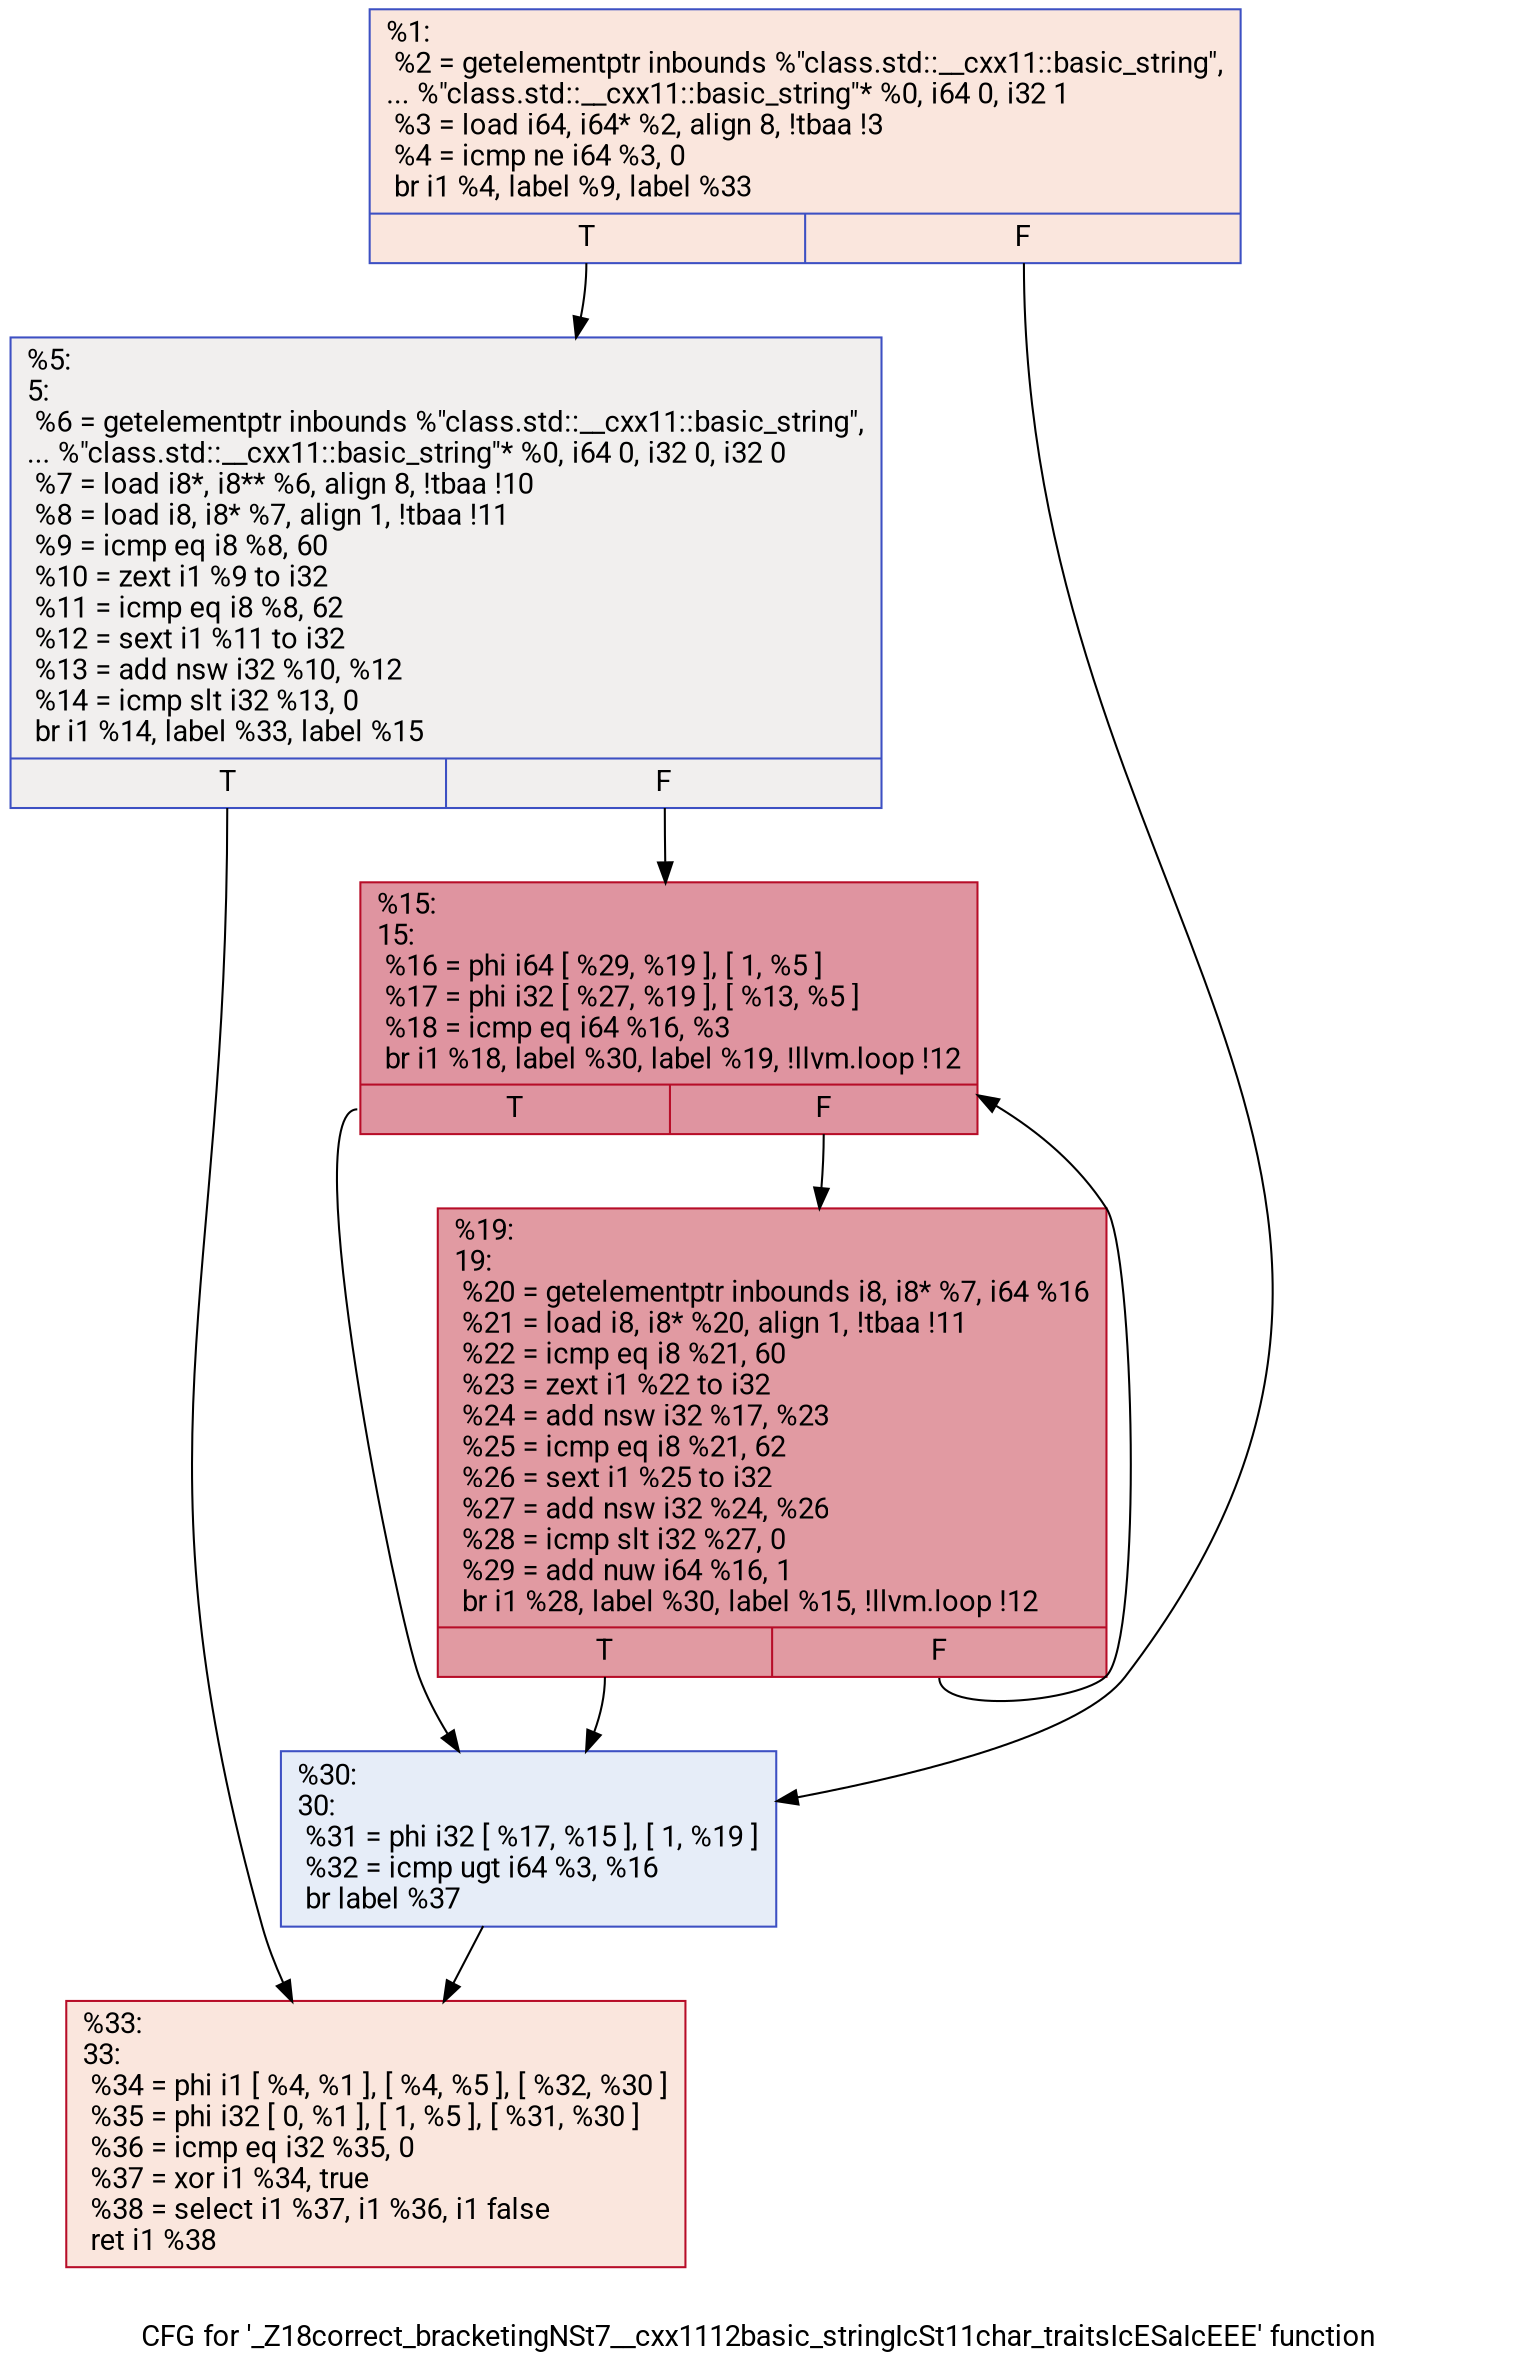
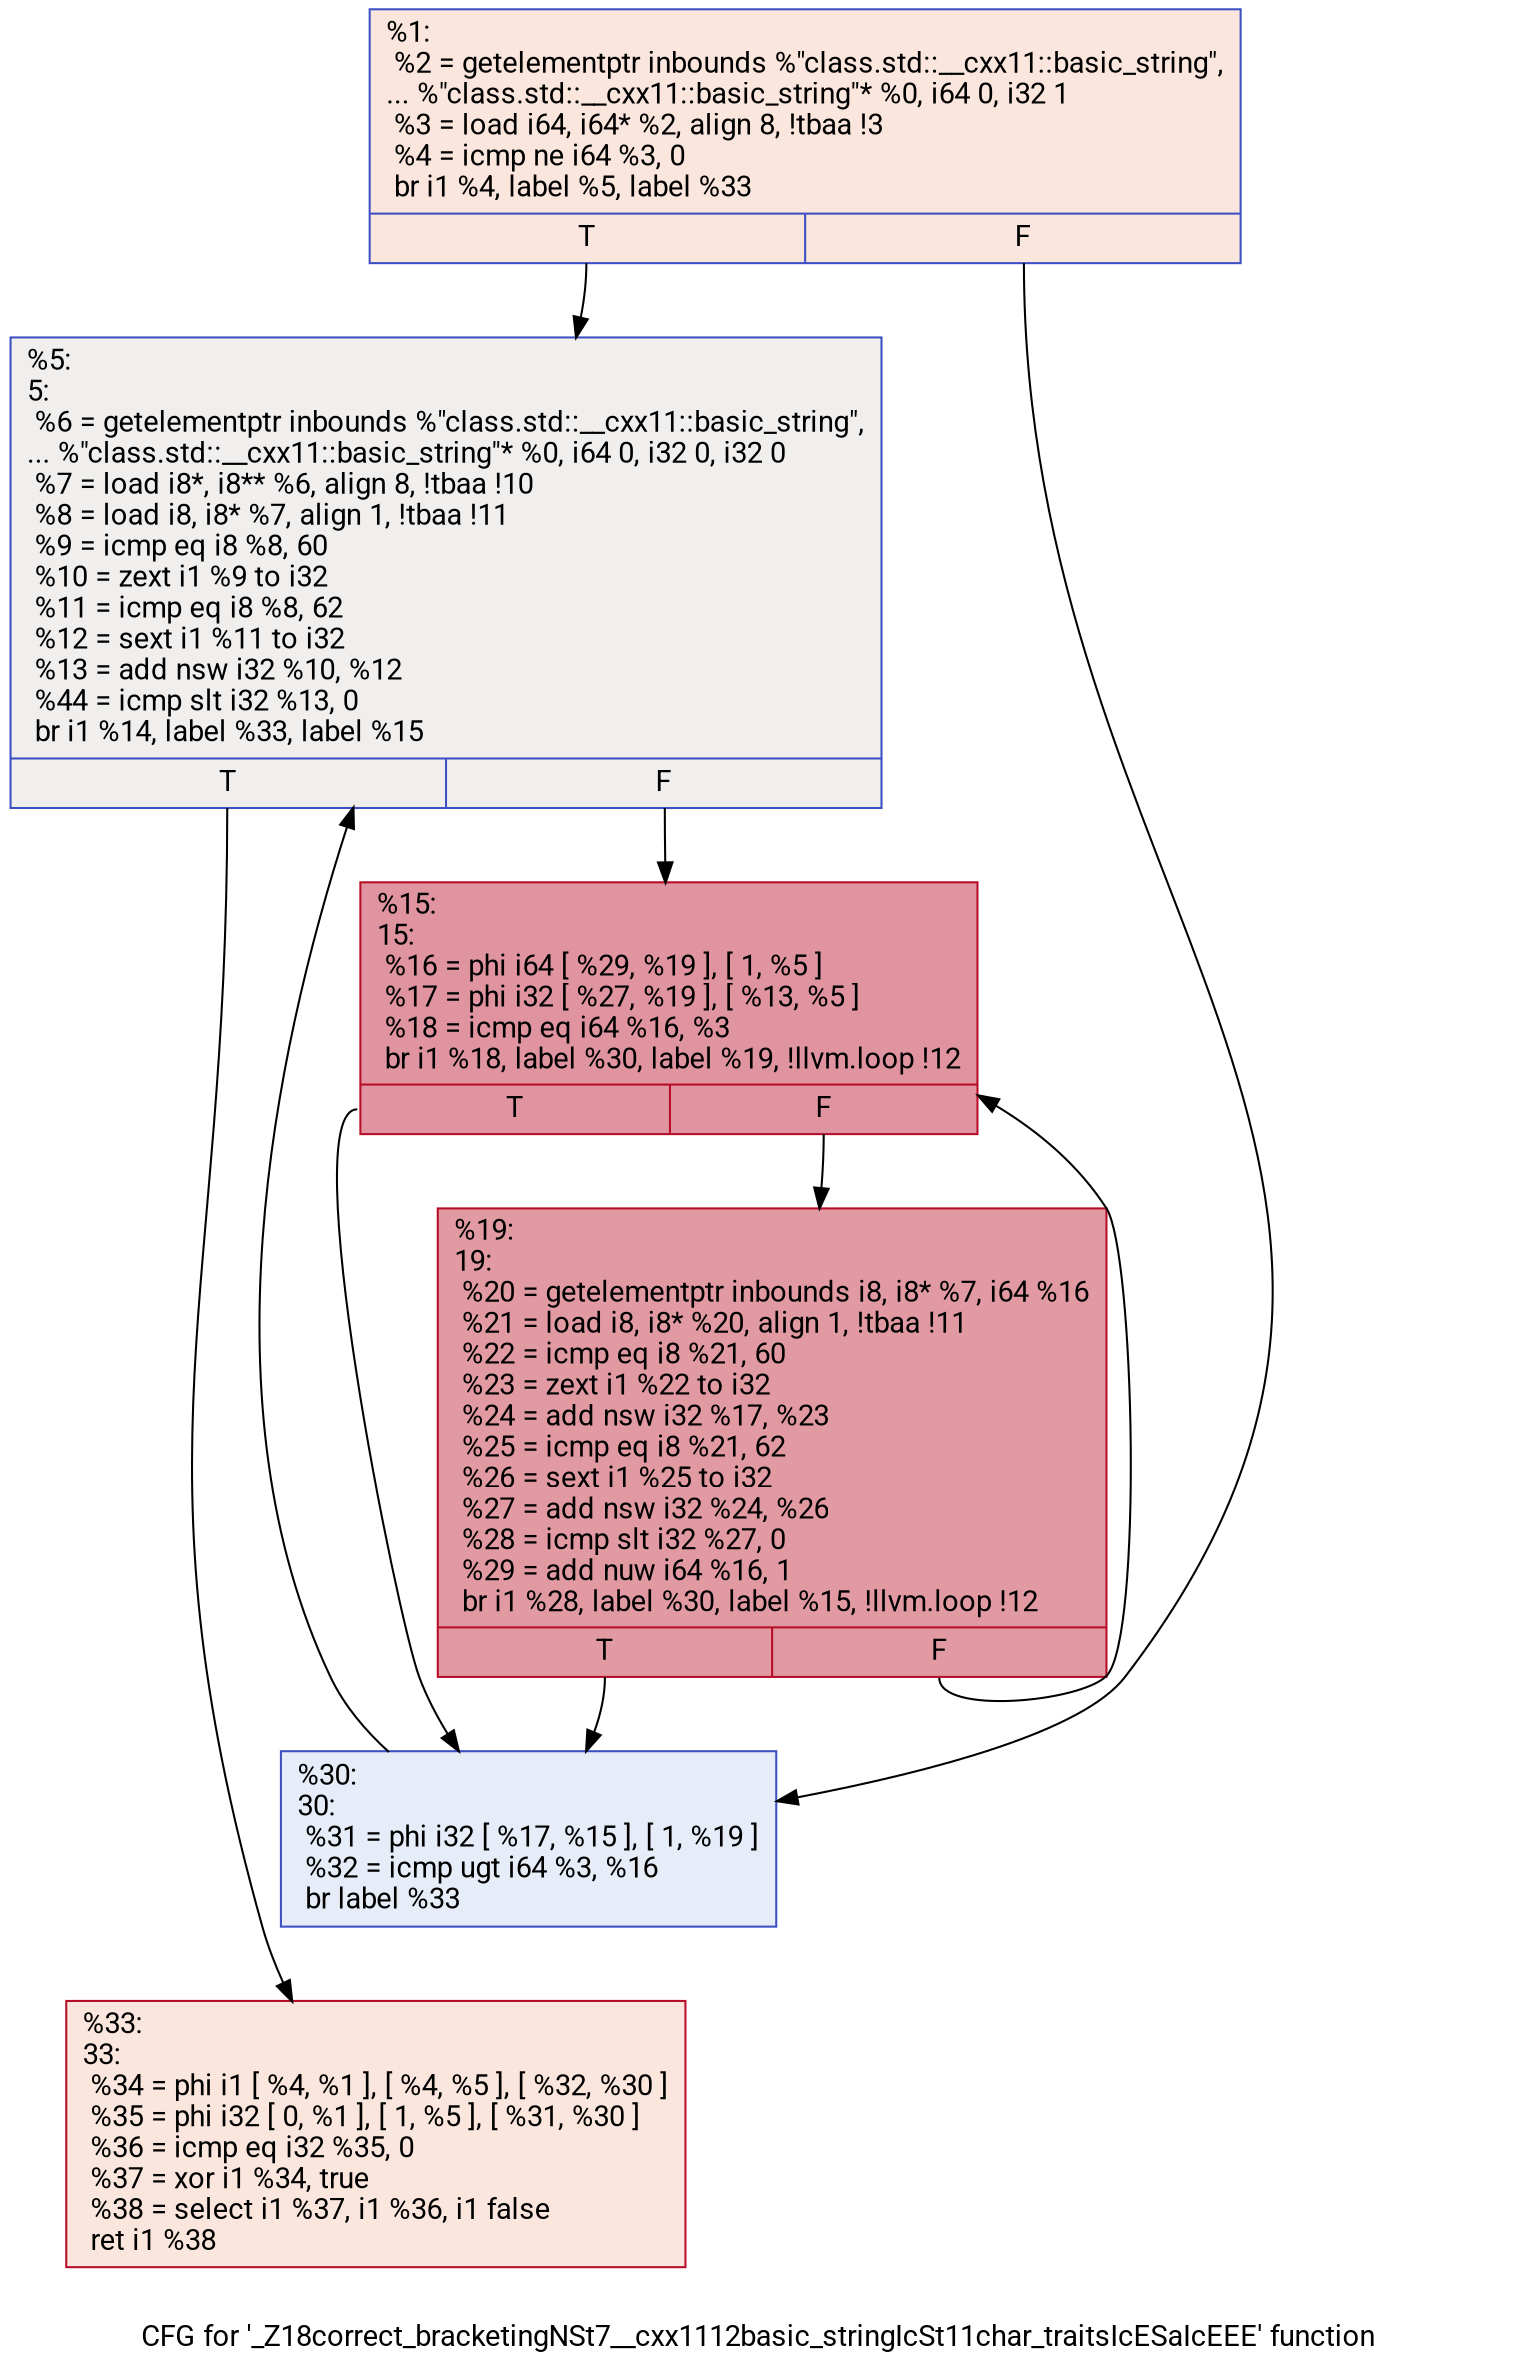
(570, 188) -> (570, 188)
(193, 702) -> (193, 702)
(379, 1900) -> (379, 1900)
(468, 1955) -> (261, 1300)
